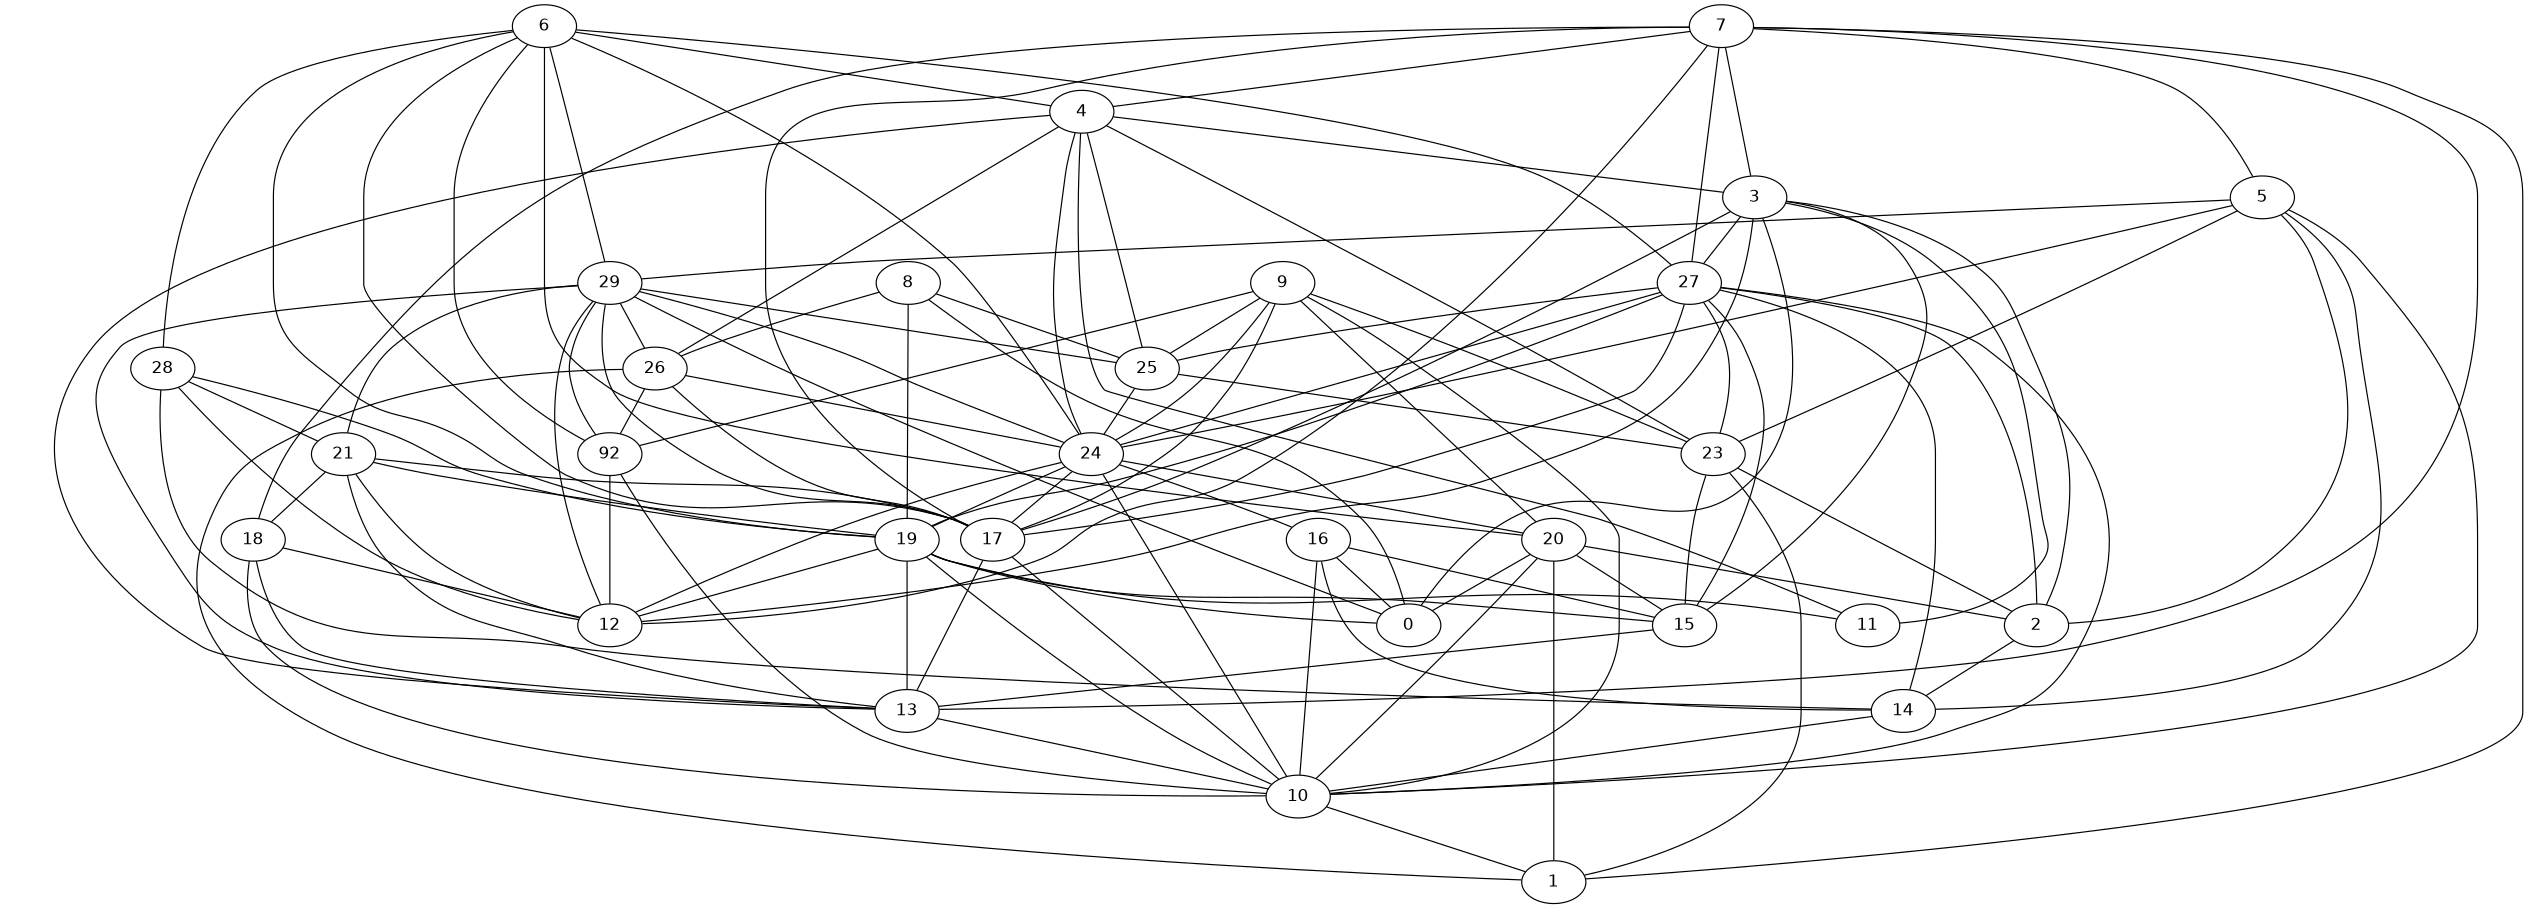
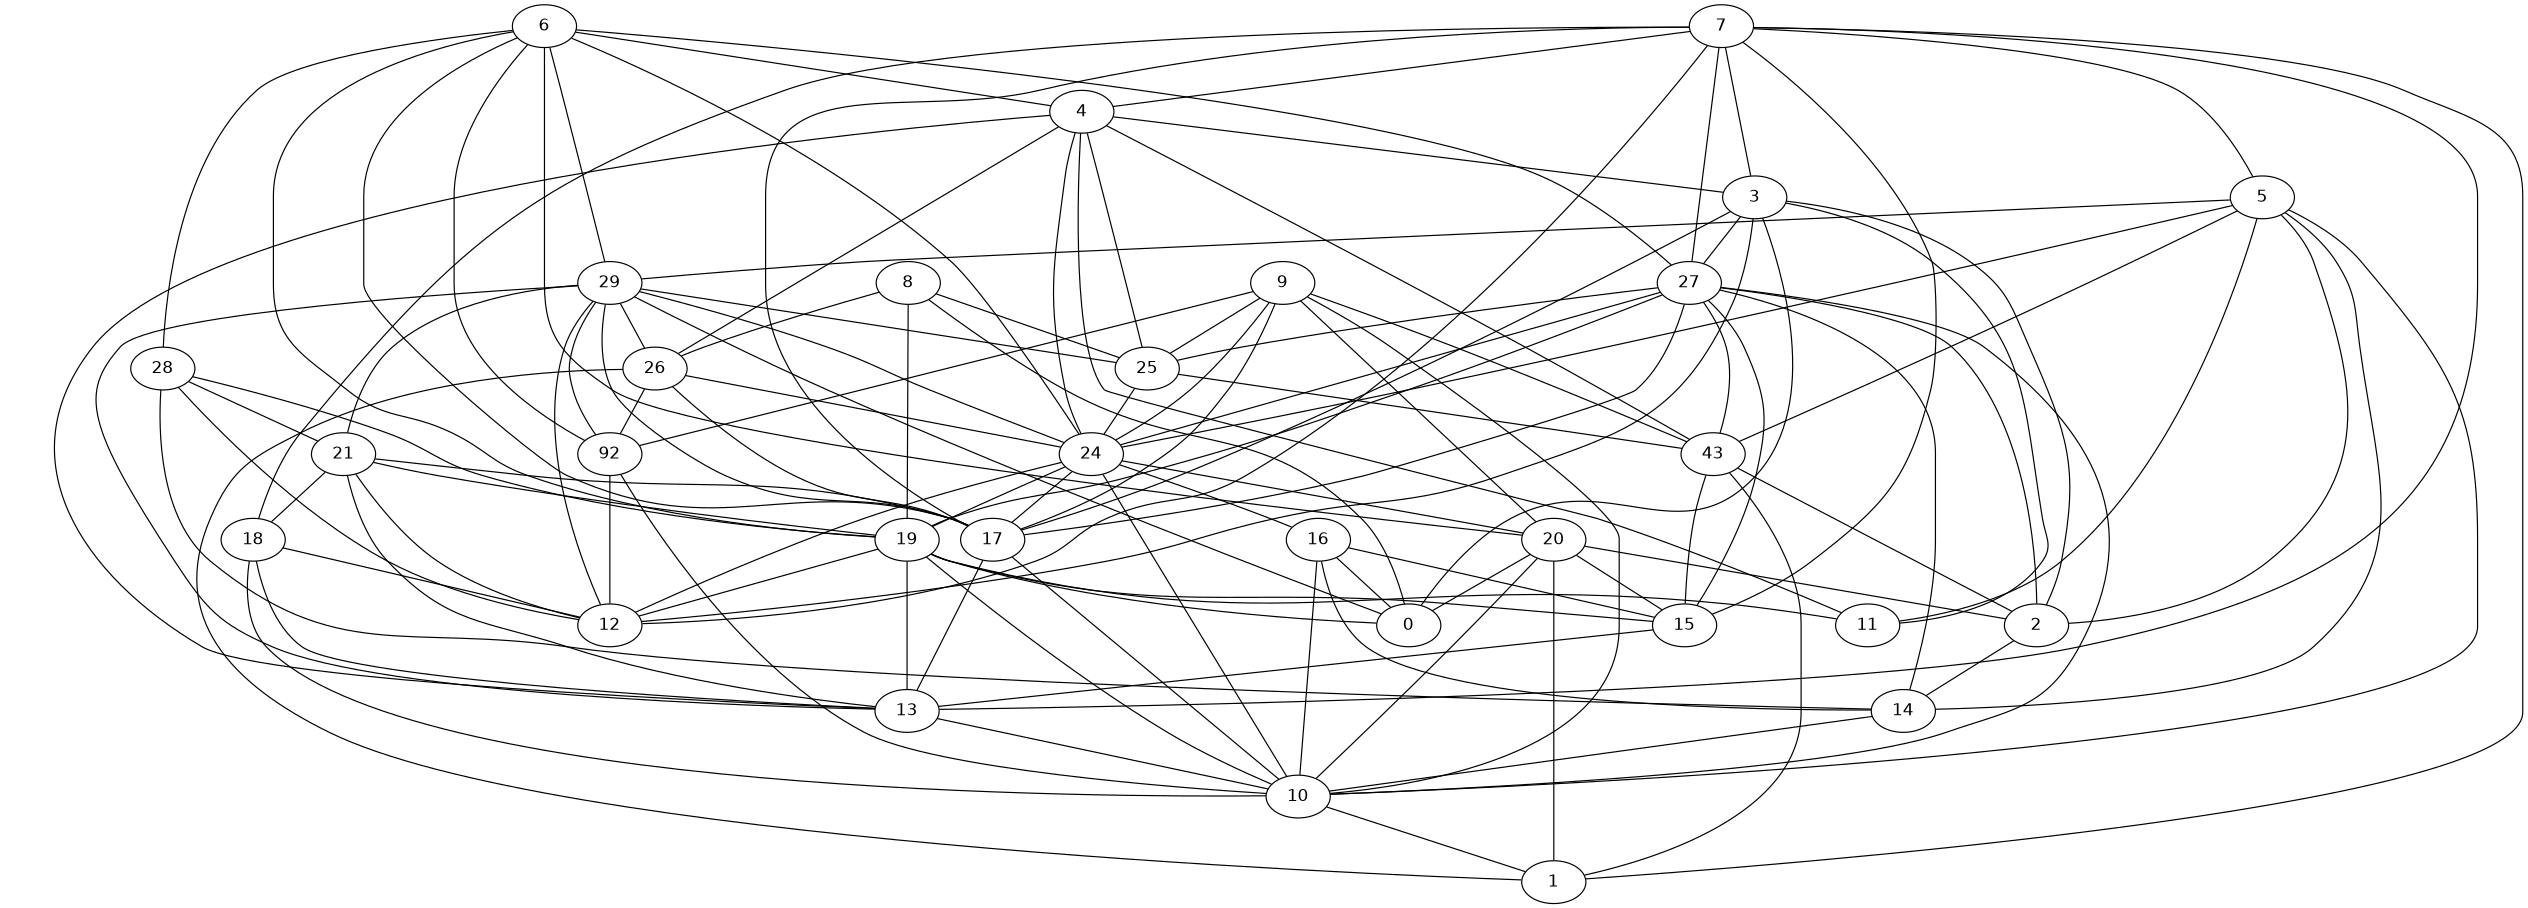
(1901, 402) -> (1935, 362)
(1713, 454) -> (1713, 454)
none -> (2137, 478)
